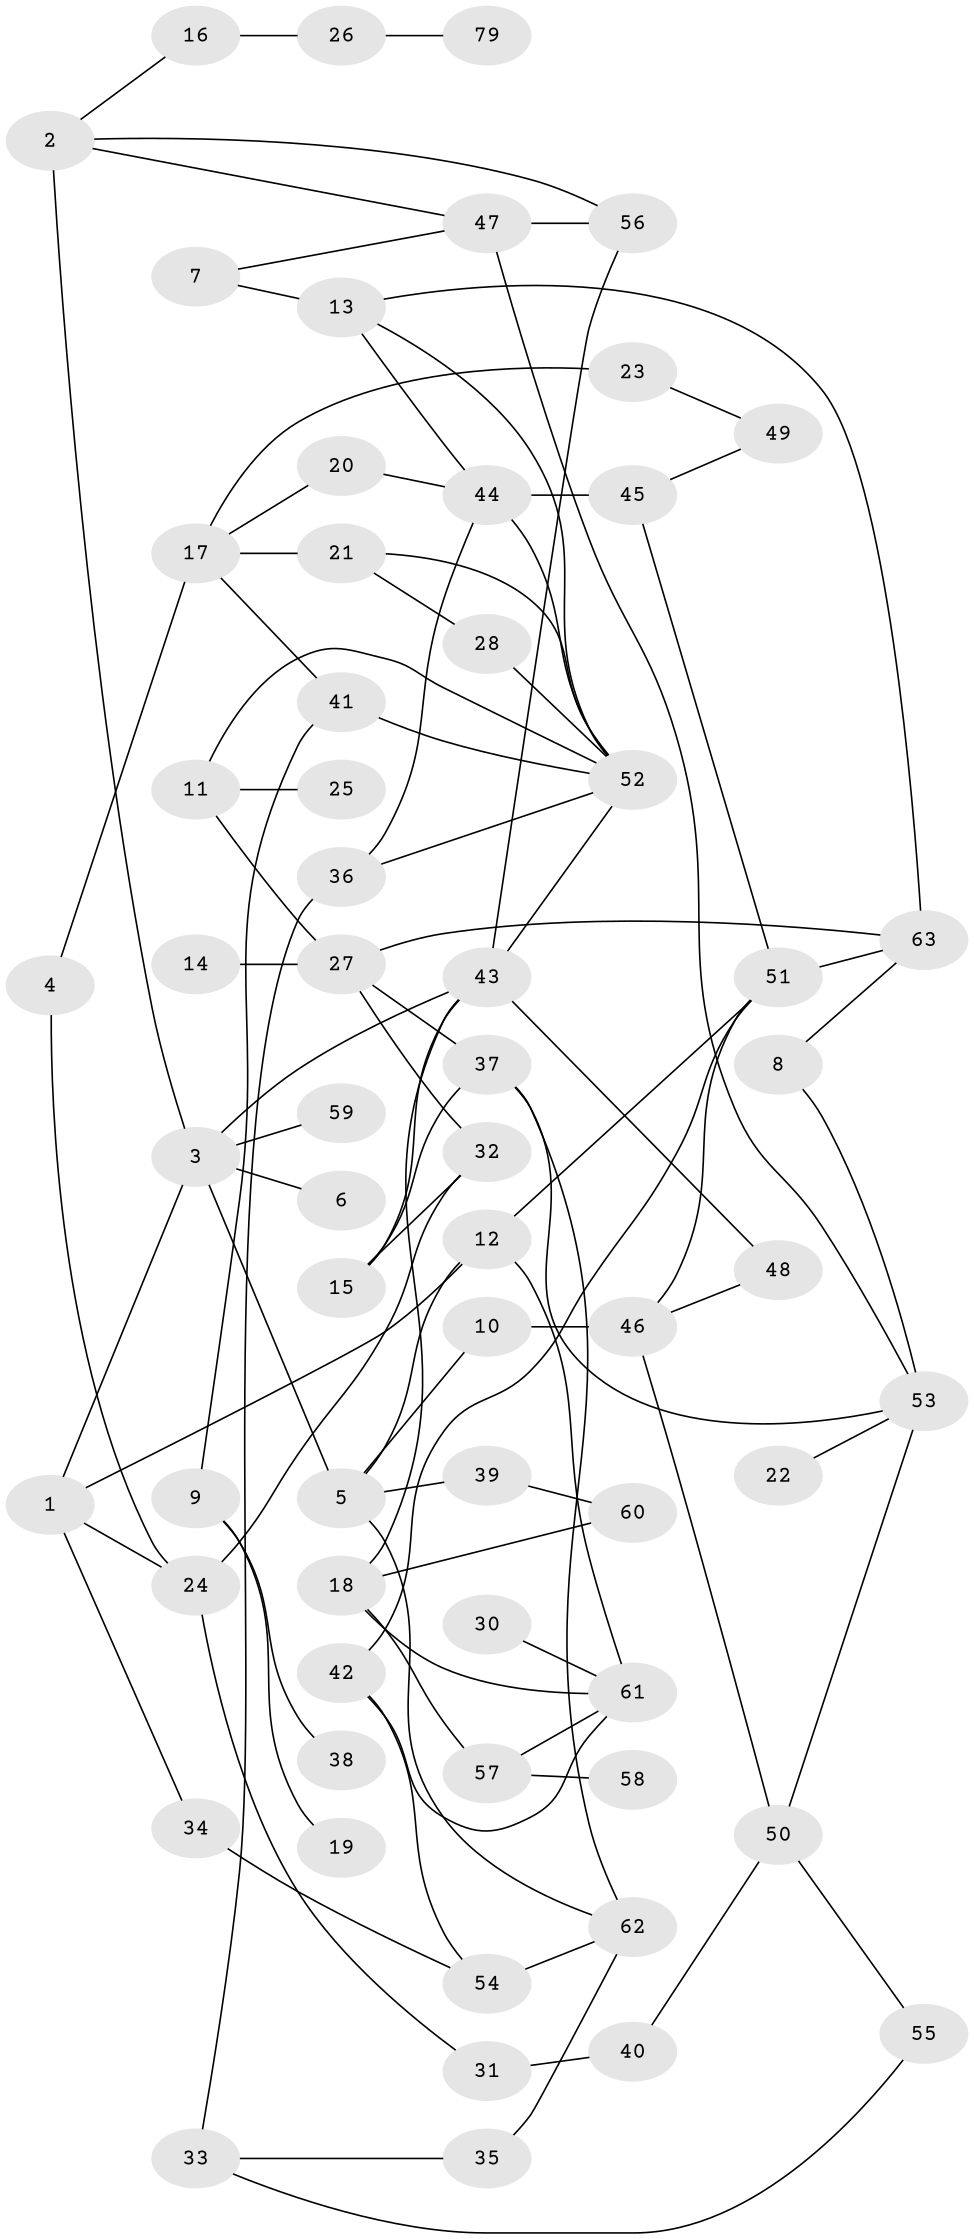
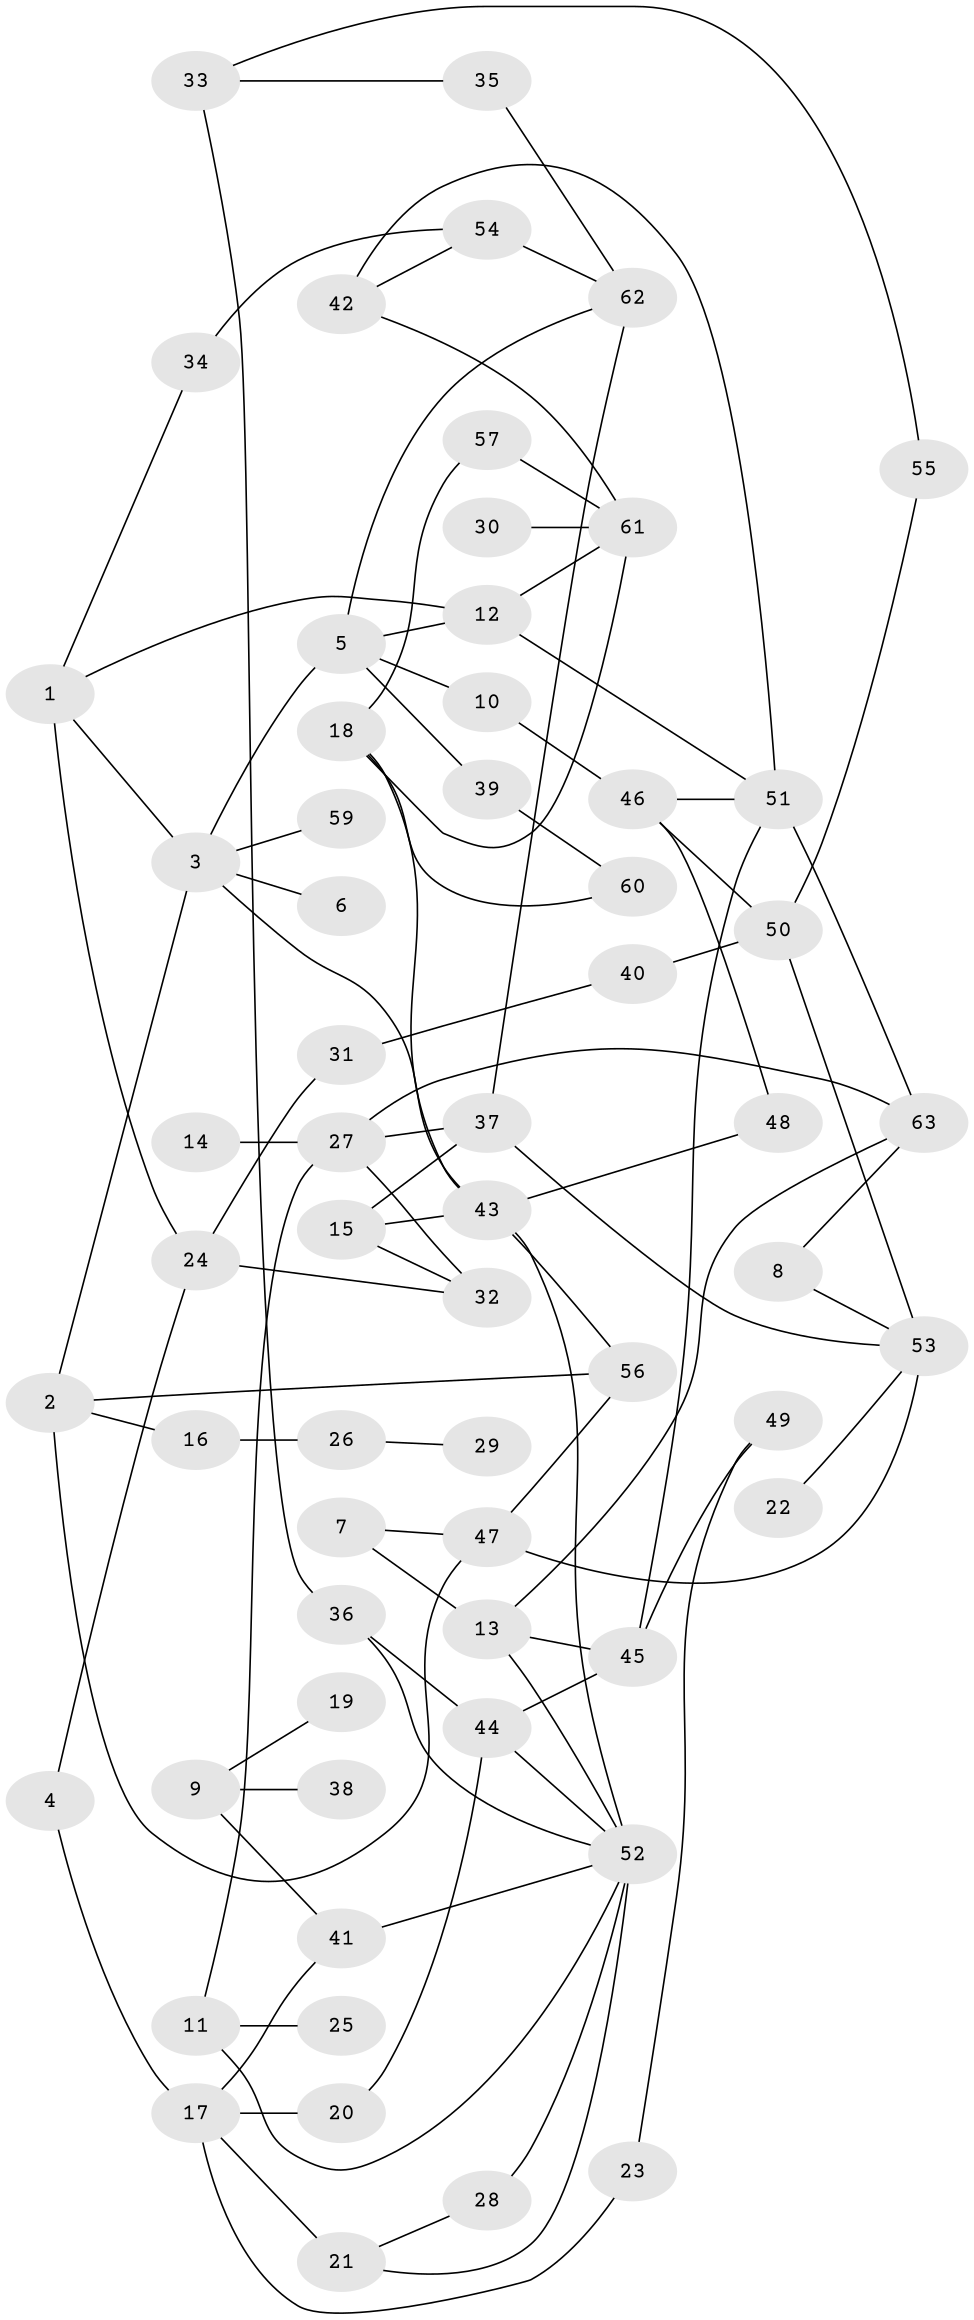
(487, 36) -> (487, 1446)
(412, 403) -> (560, 1643)
(633, 1780) -> none
